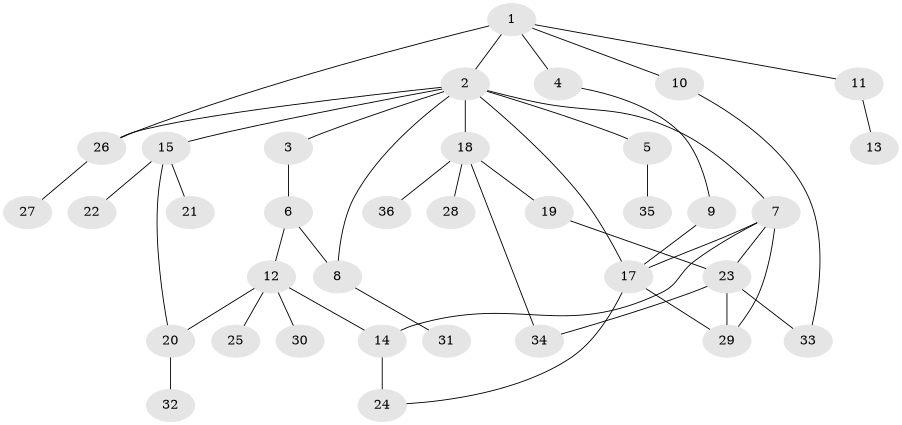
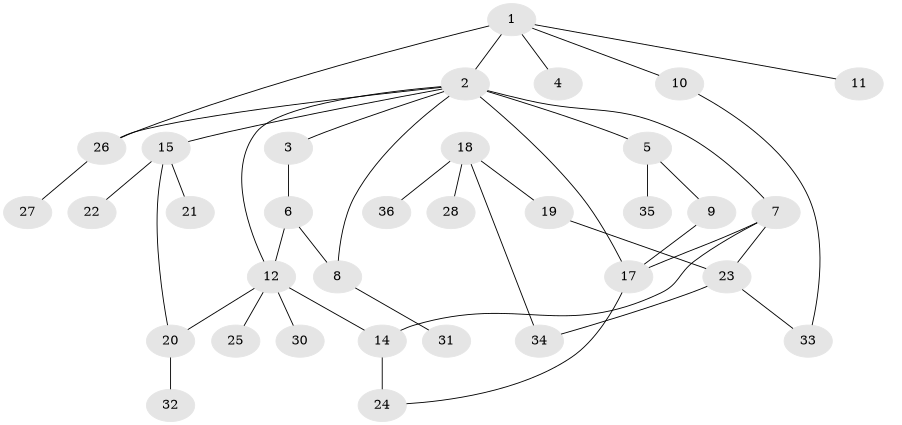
(465, 116) -> (288, 114)
(661, 118) -> (680, 180)
(874, 148) -> none
(727, 341) -> none
